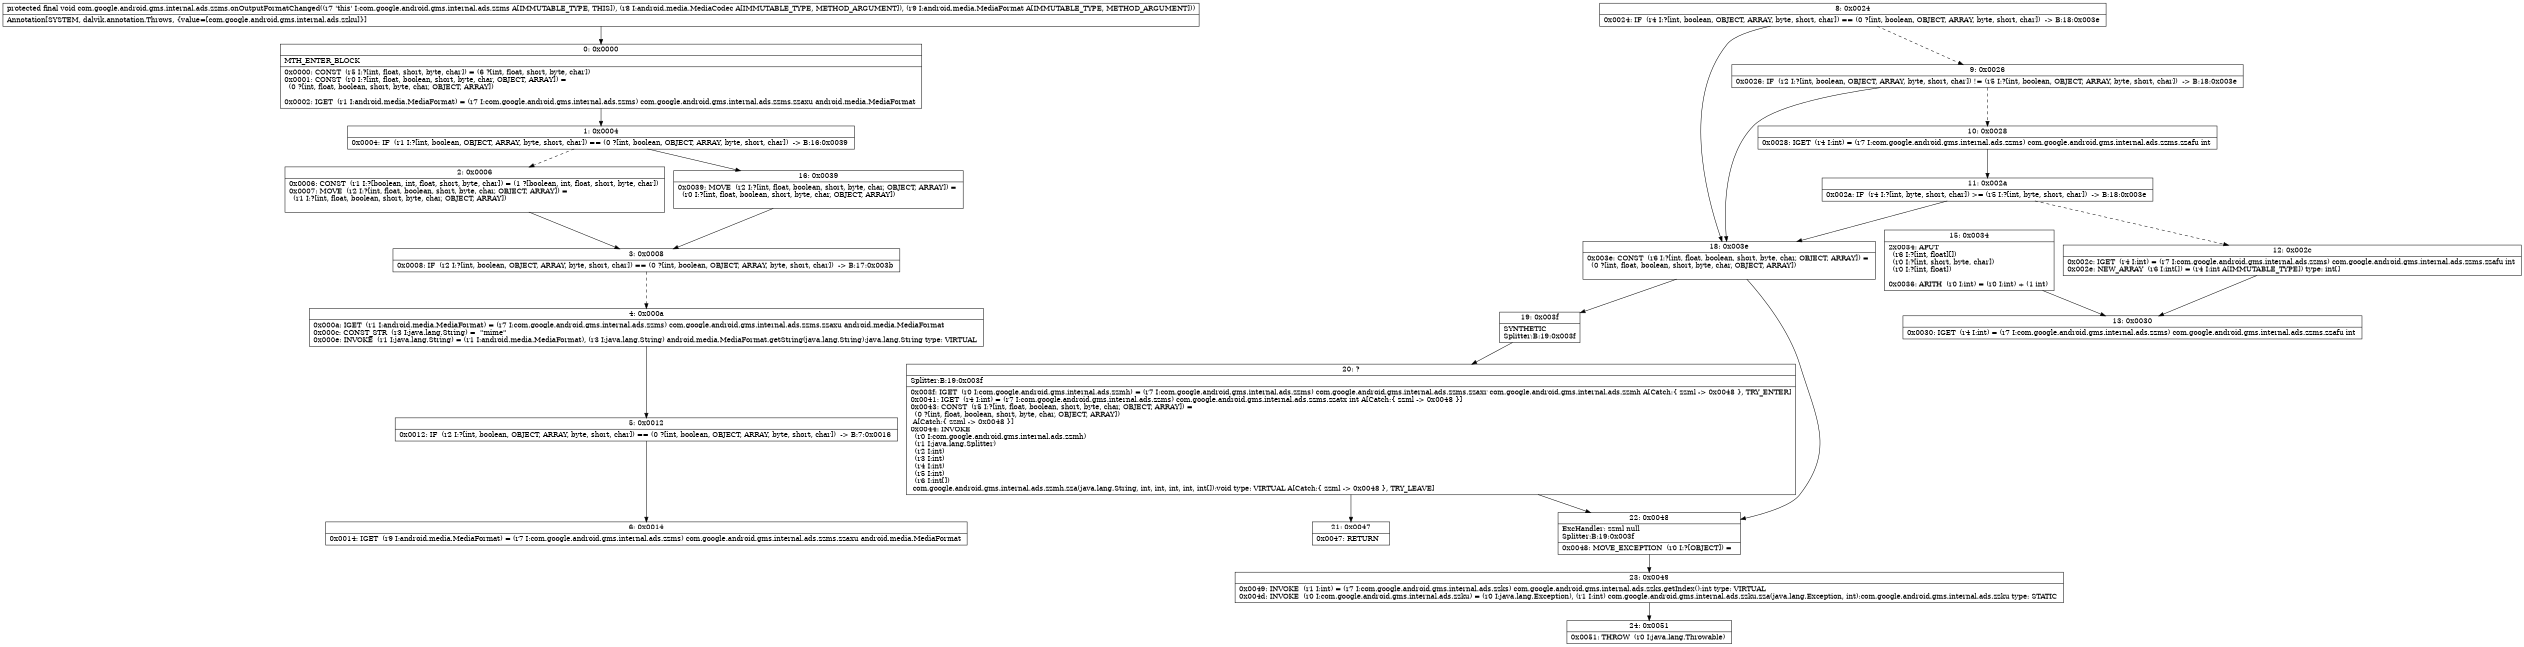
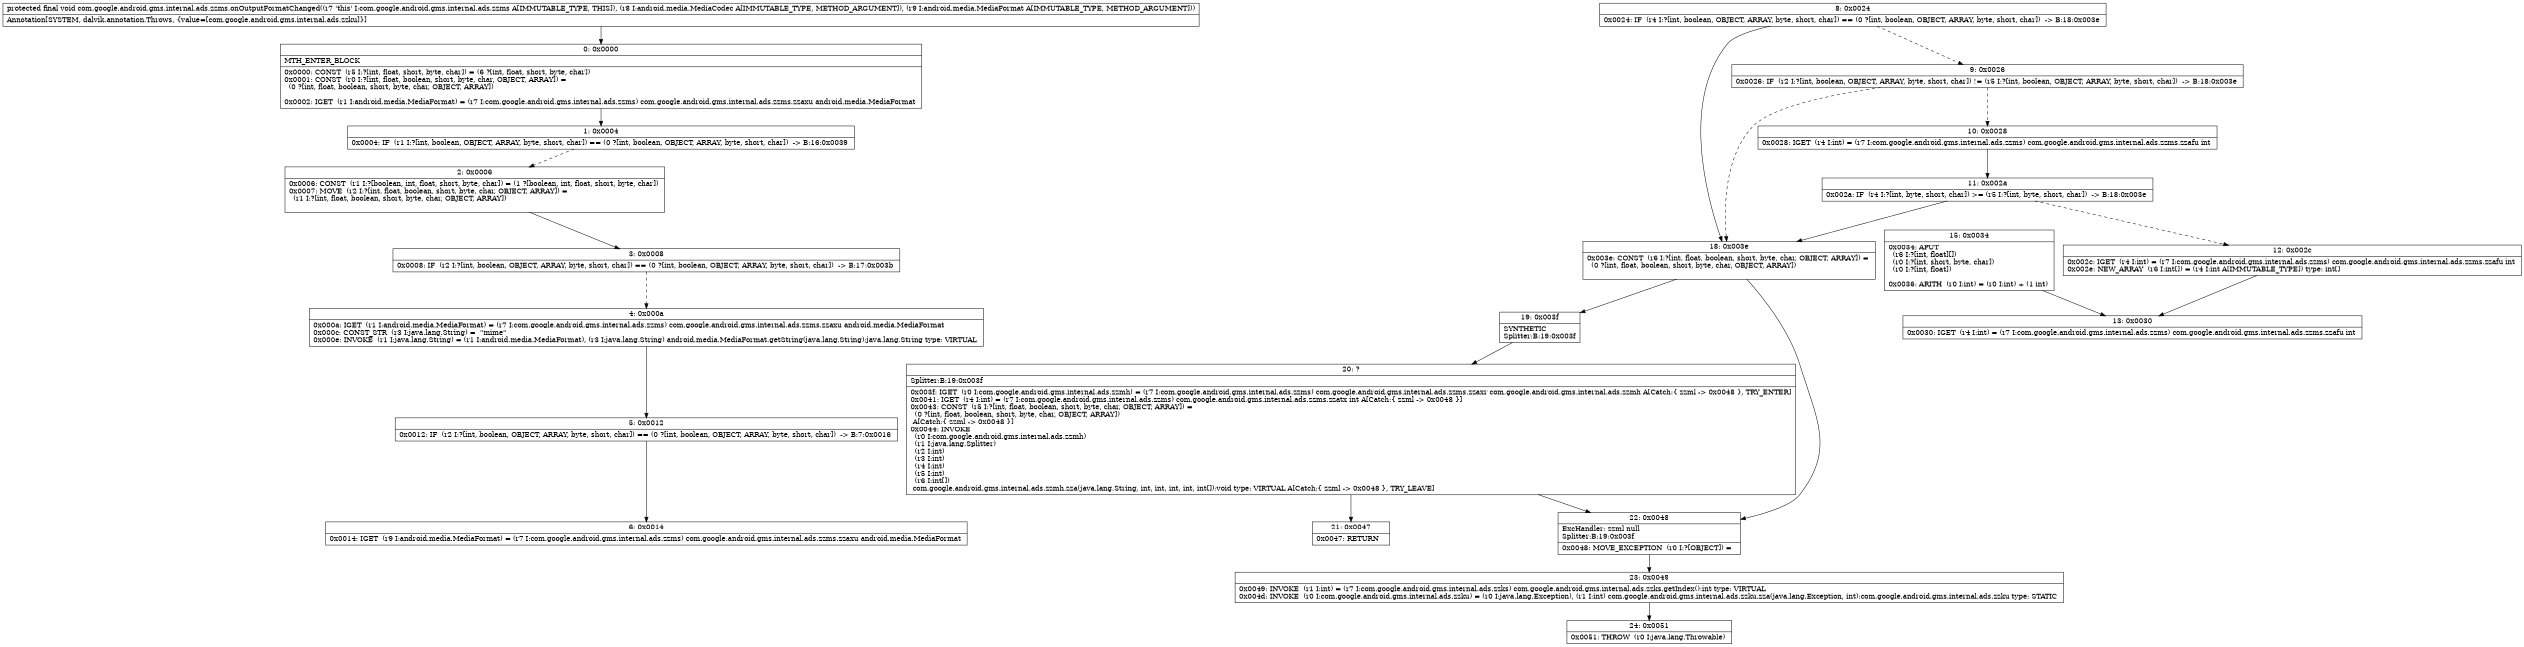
(1760, 121) -> (1760, 121)
(818, 190) -> none
(1916, 248) -> (1916, 248)
